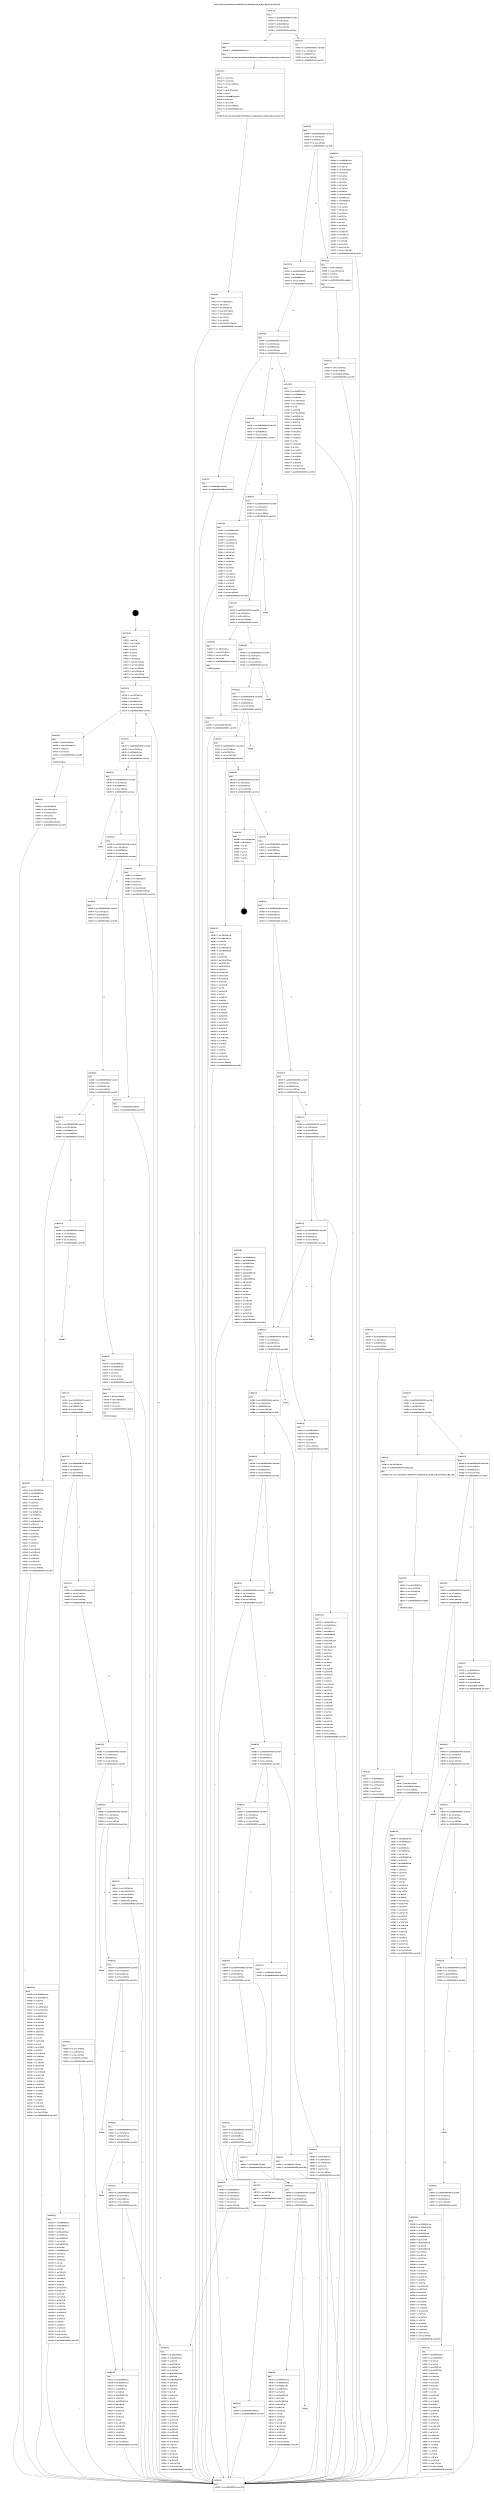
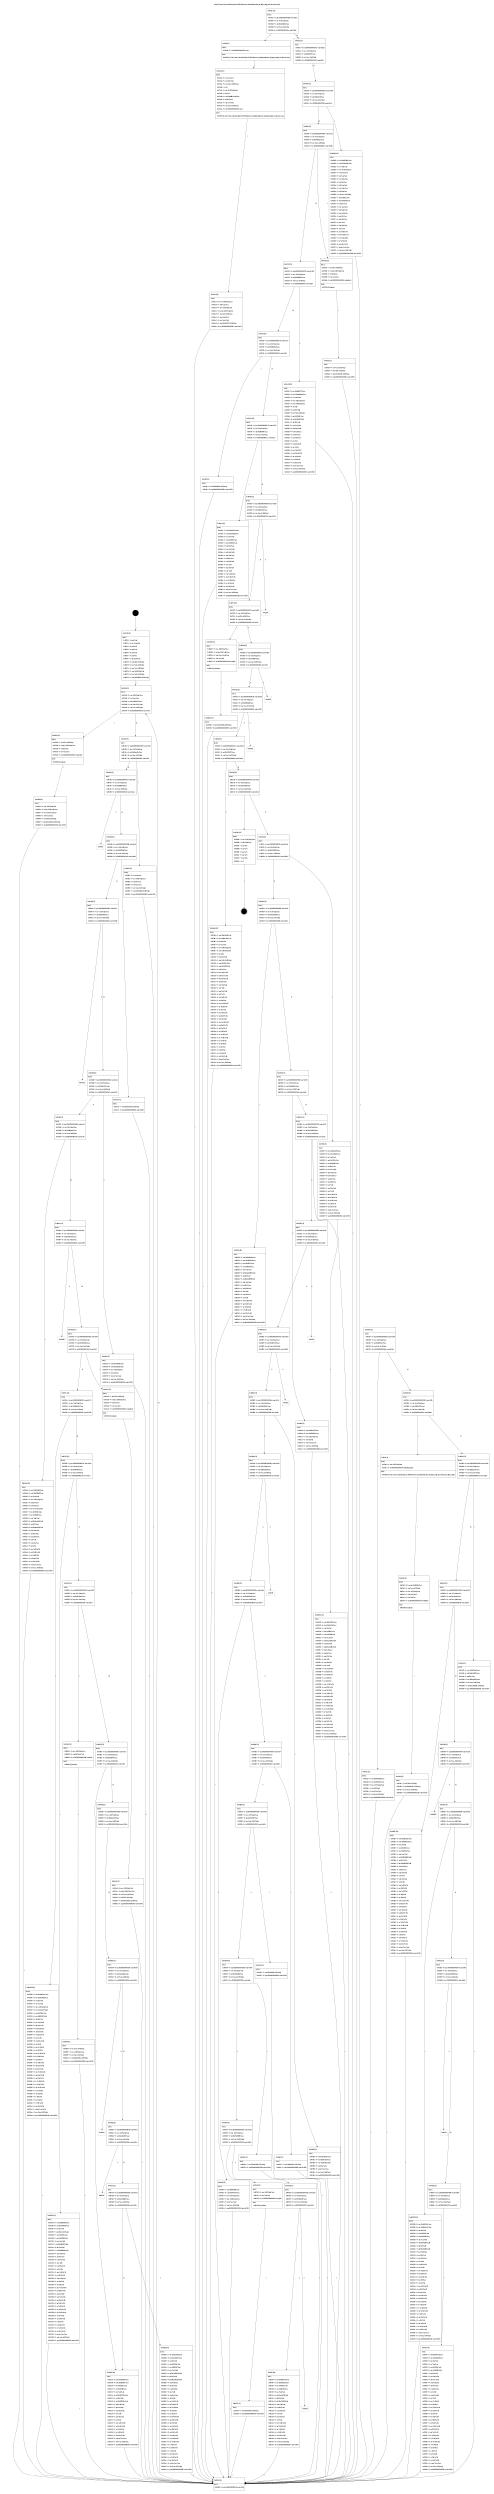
none -> (318, 94)
(281, 368) -> (299, 334)
none -> (82, 1083)
(273, 1125) -> (259, 1085)
none -> (334, 1180)
none -> (83, 1340)
none -> (399, 1371)
none -> (55, 1699)
none -> (78, 1755)
(271, 1864) -> (261, 1895)
(101, 1971) -> none
(253, 2113) -> (237, 2051)
(444, 2159) -> (451, 2083)
(208, 2277) -> (230, 2344)
